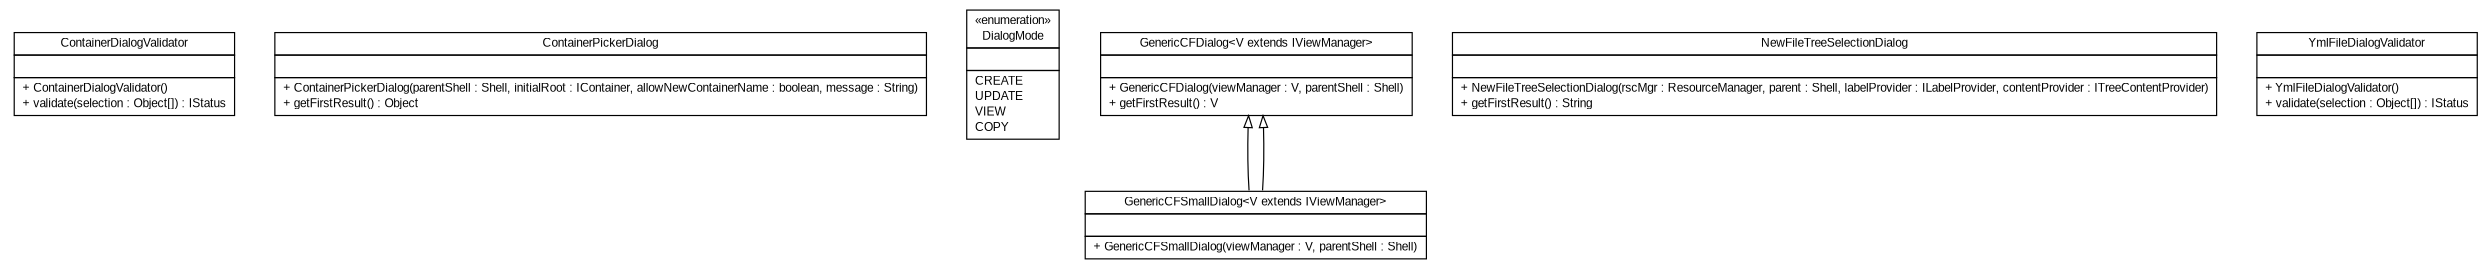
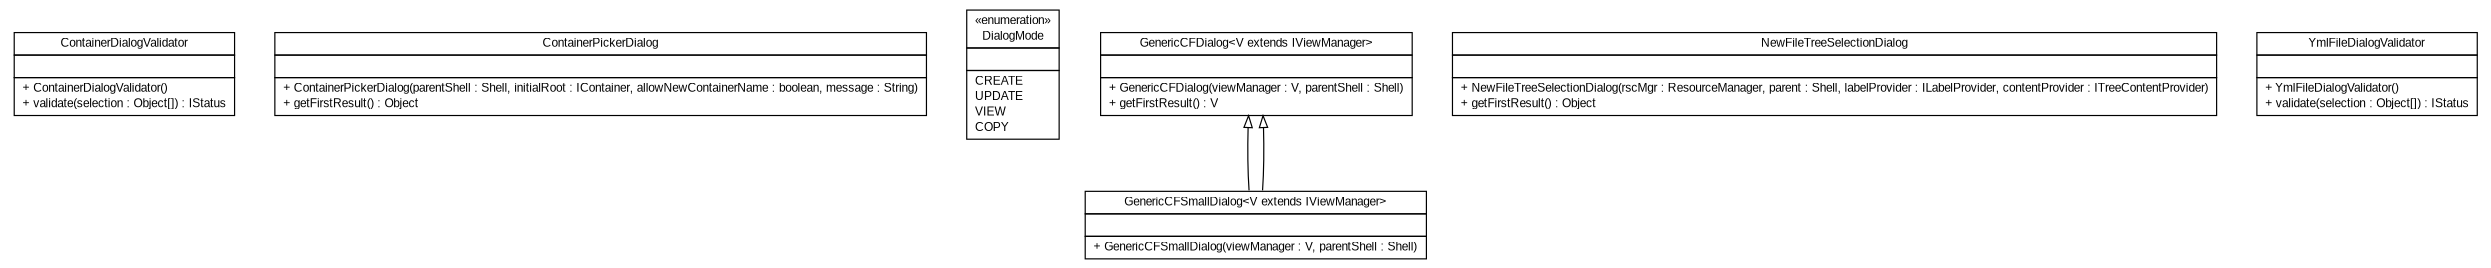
(1527, 104) -> (1529, 104)
